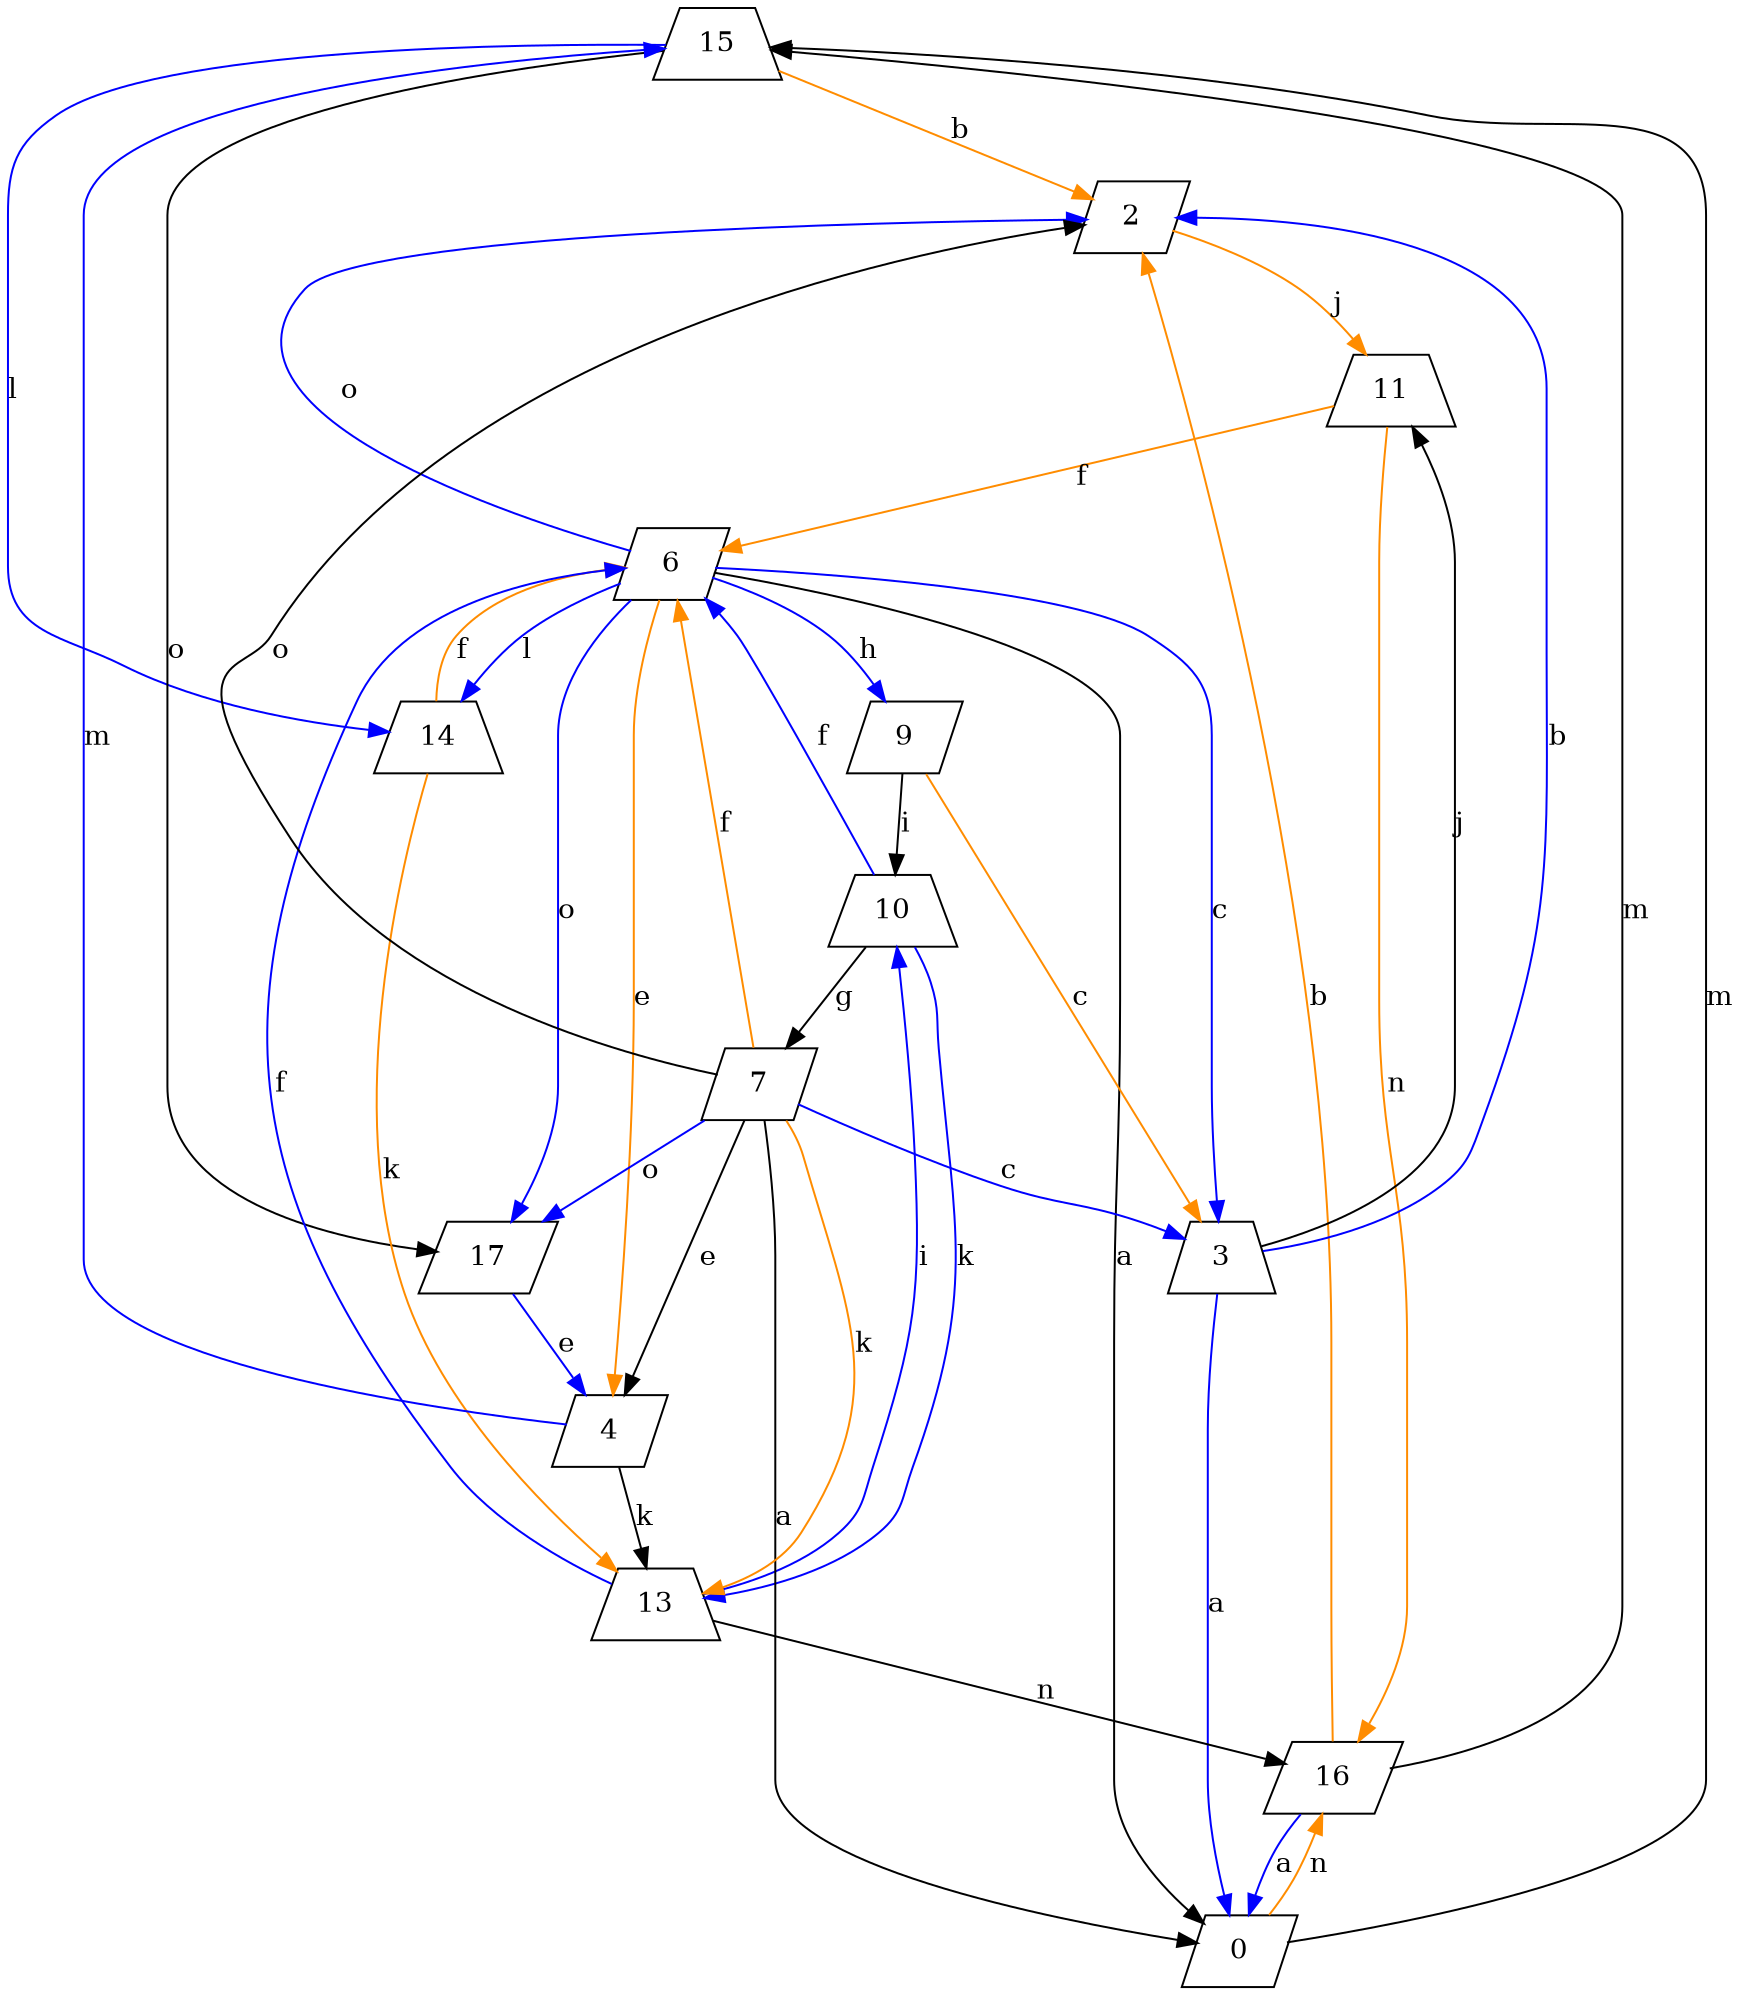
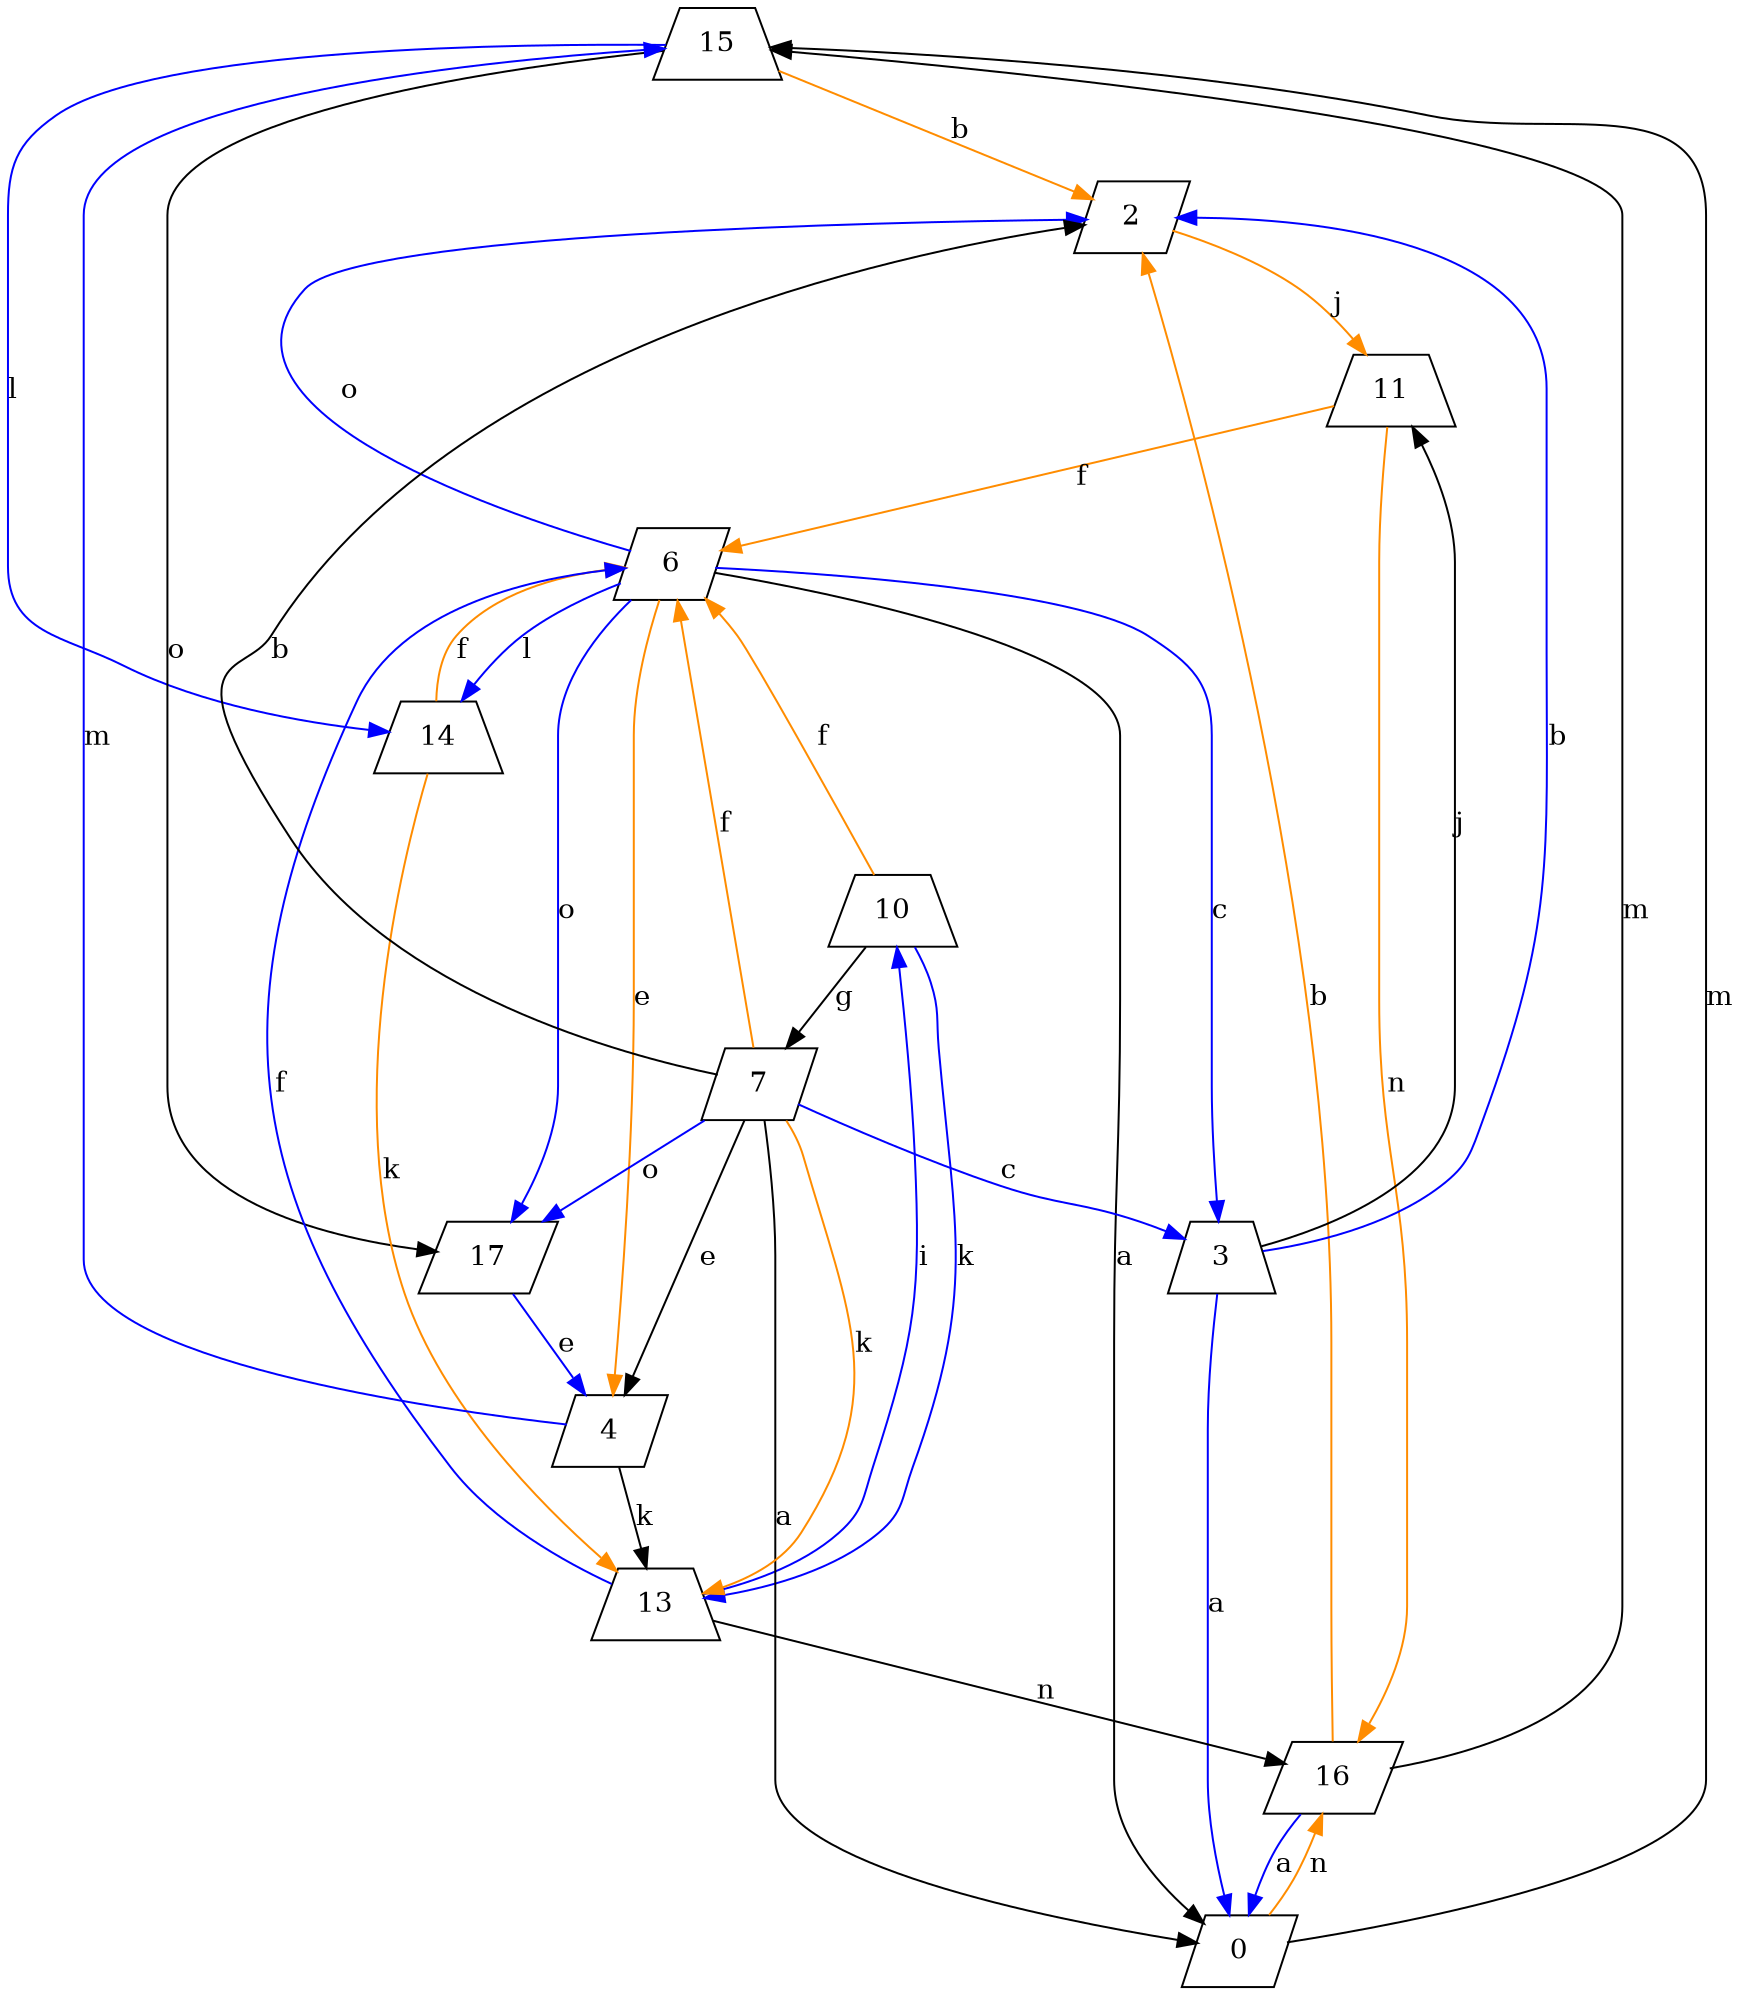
(281, 651) -> (281, 651)
(905, 737) -> none
(800, 742) -> (800, 742)
